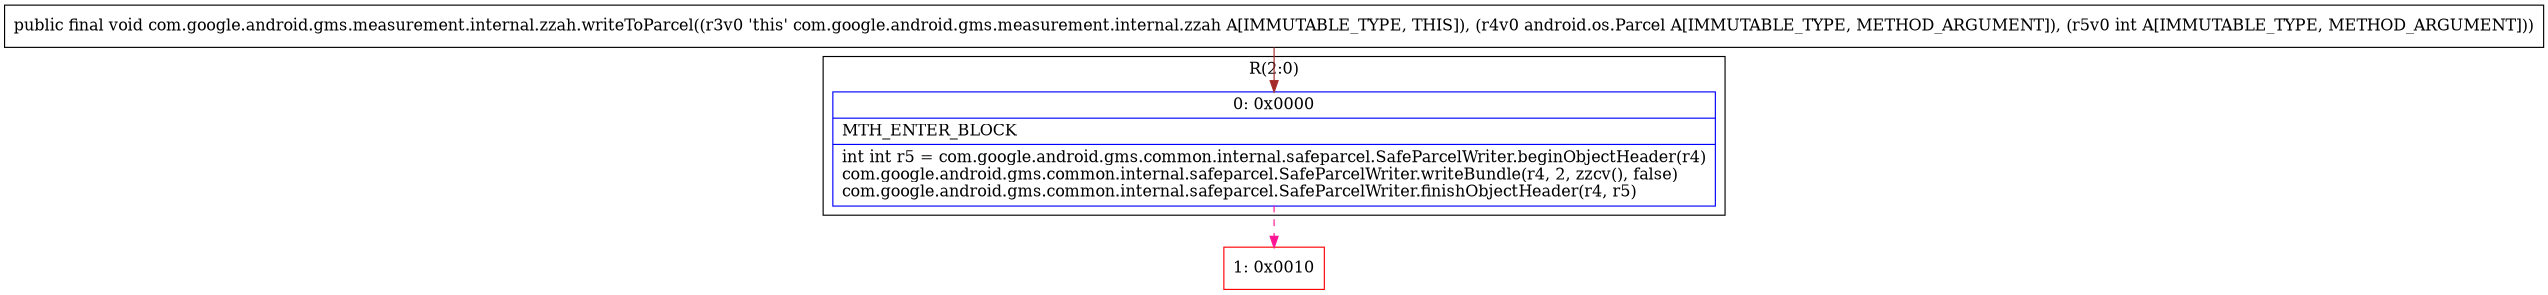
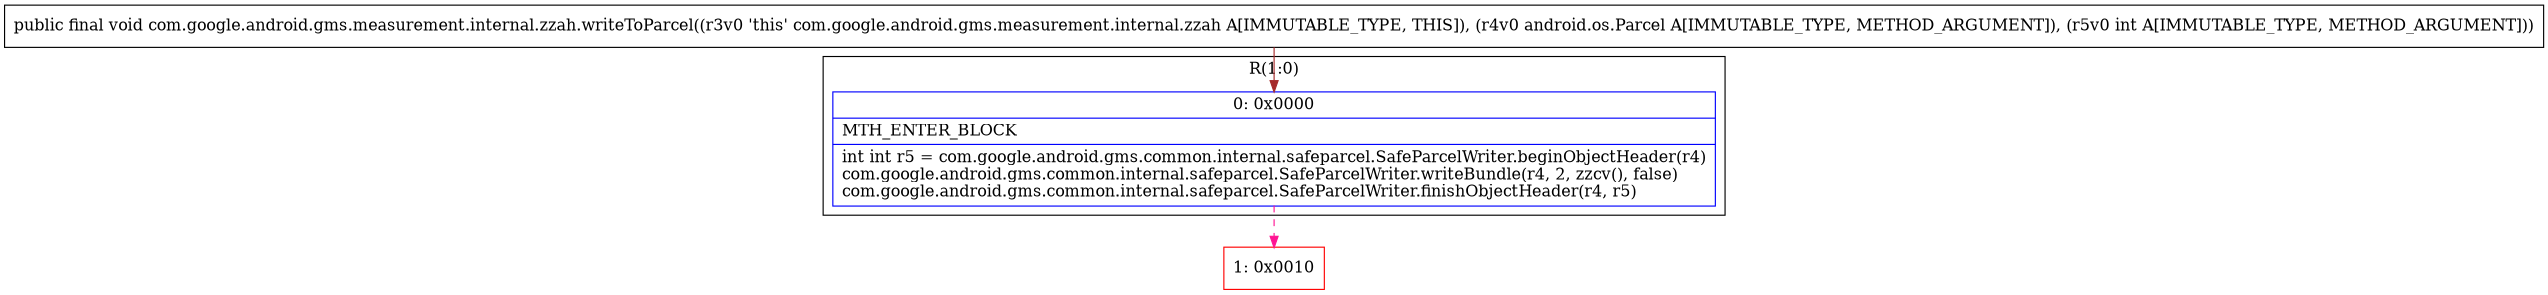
(1274, 70) -> (1274, 70)
